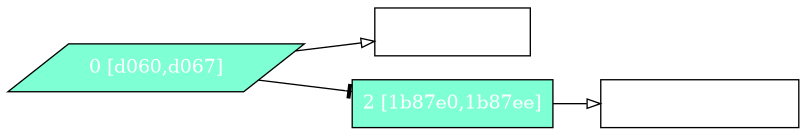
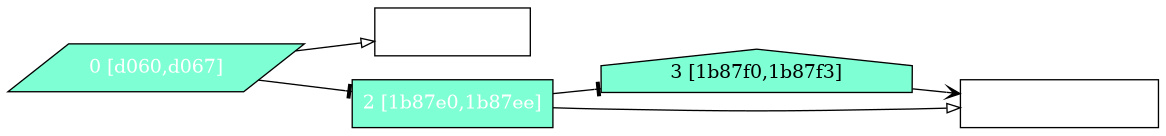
none -> (757, 73)
